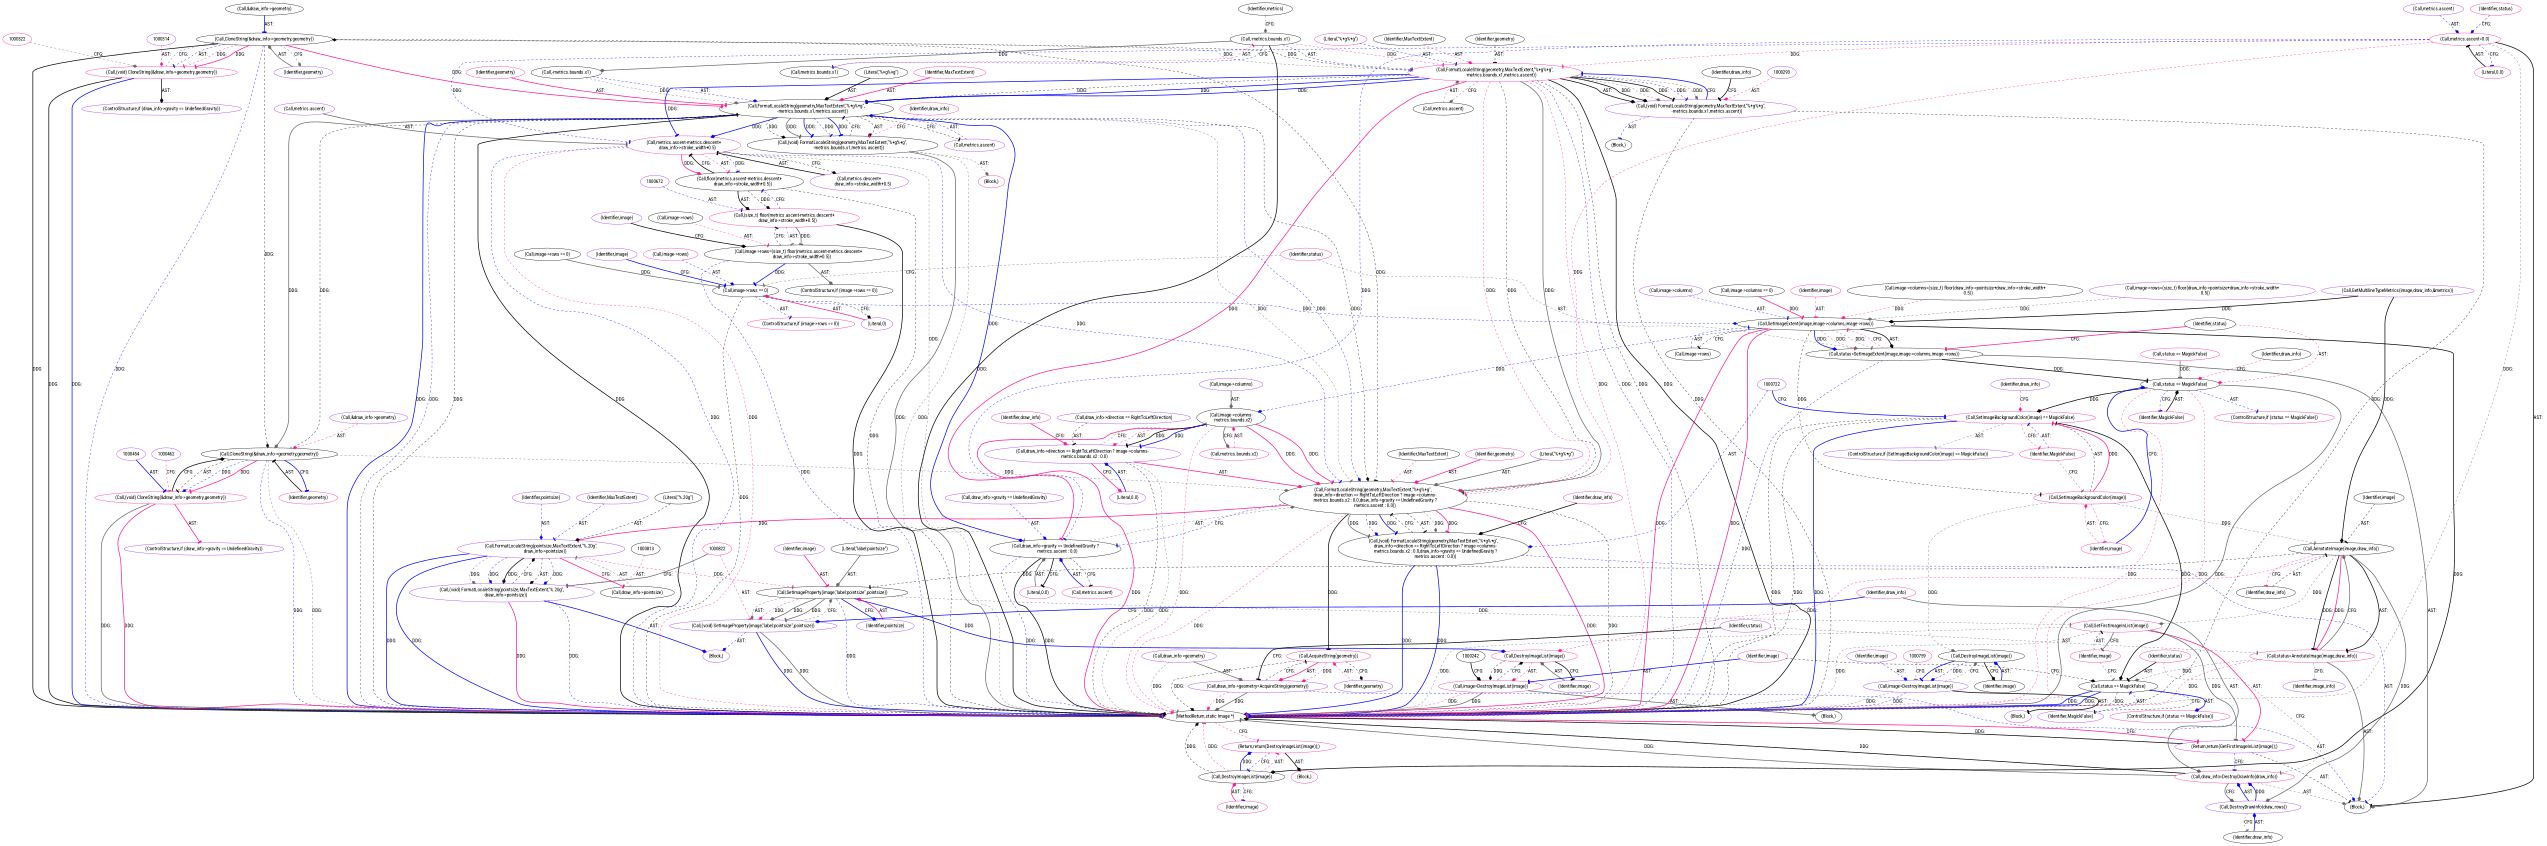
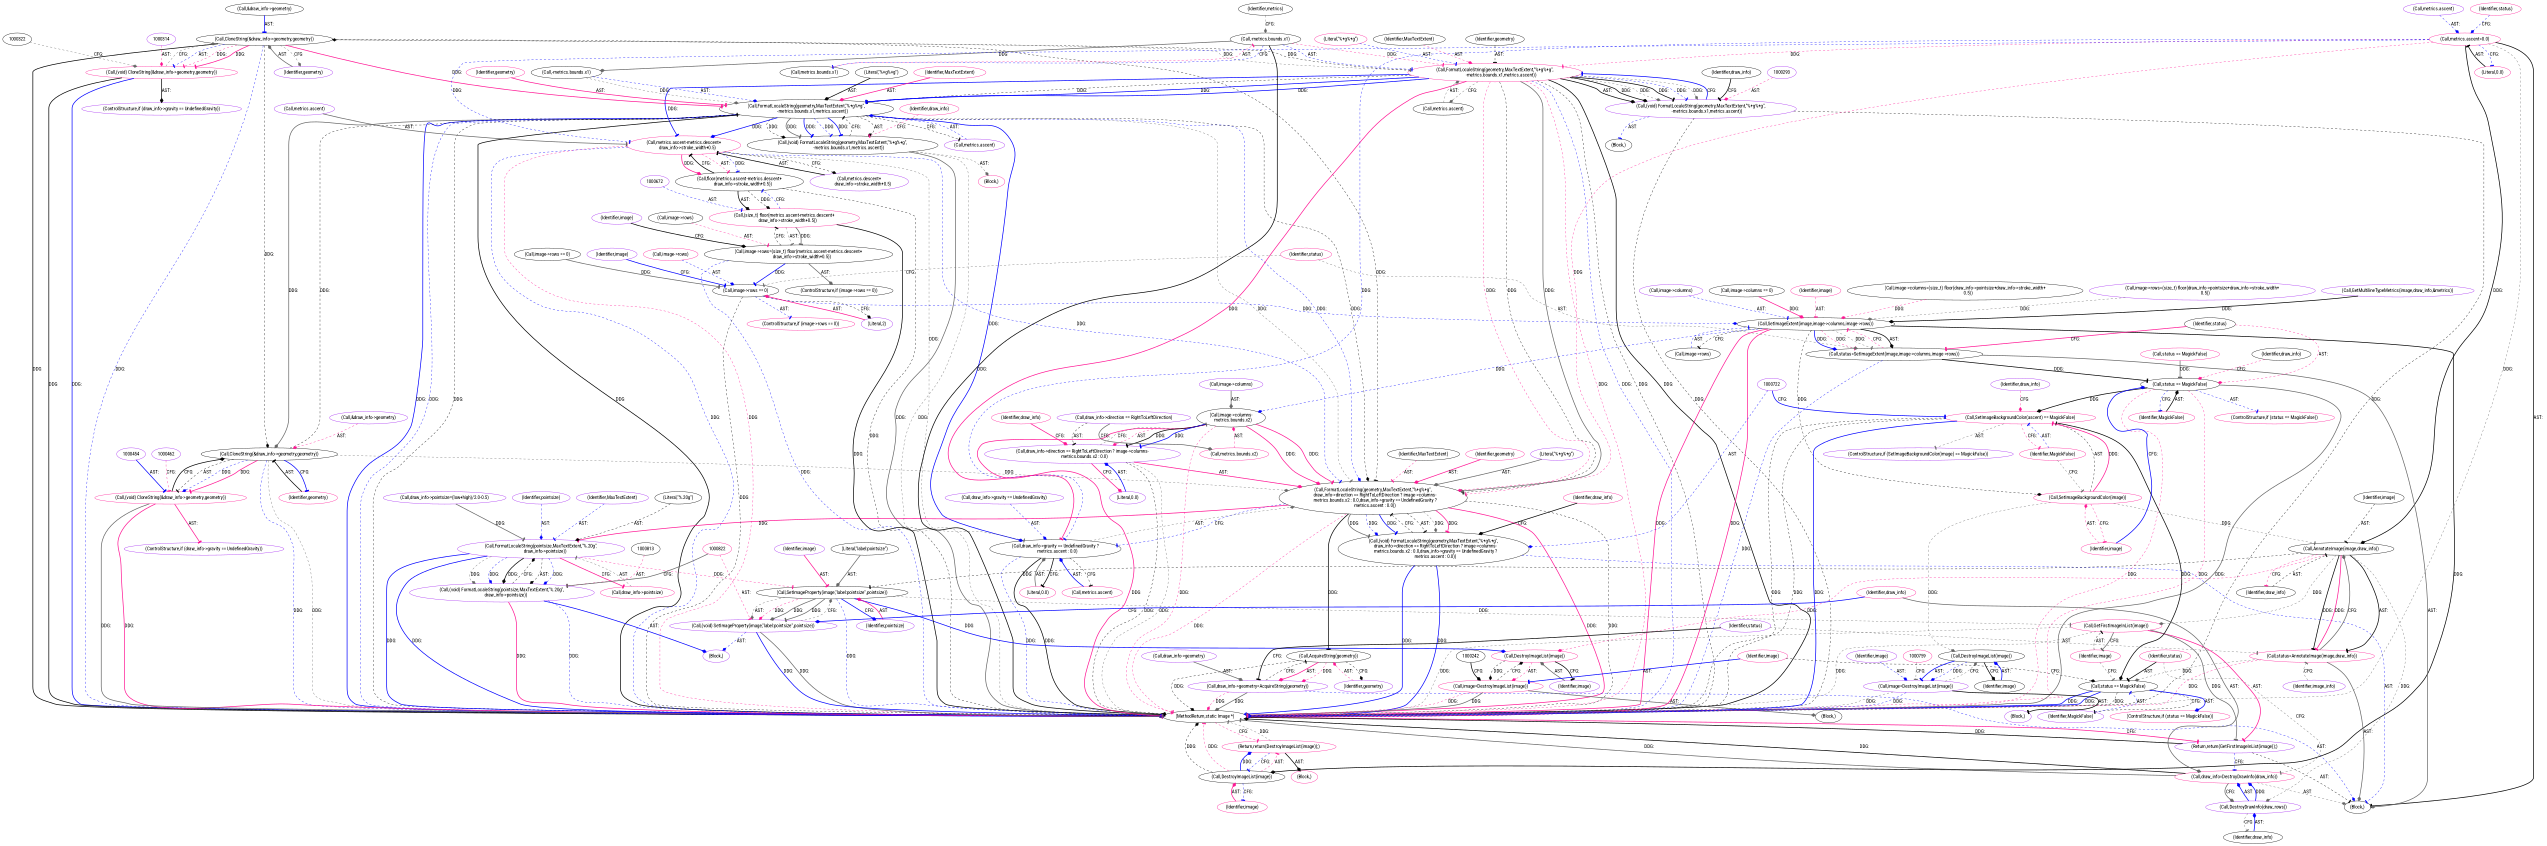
(17, 39) -> (17, 39)
(1780, 307) -> (1780, 307)
(877, 324) -> (877, 324)
(2020, 418) -> (2020, 418)
(2378, 420) -> (2485, 311)
(1223, 436) -> (1141, 444)
(1859, 475) -> (1859, 475)
none -> (445, 498)
(637, 593) -> (637, 593)
(1329, 656) -> (1329, 656)
(2315, 670) -> (2304, 672)
(1151, 690) -> (1251, 730)
(2394, 698) -> (2394, 698)
